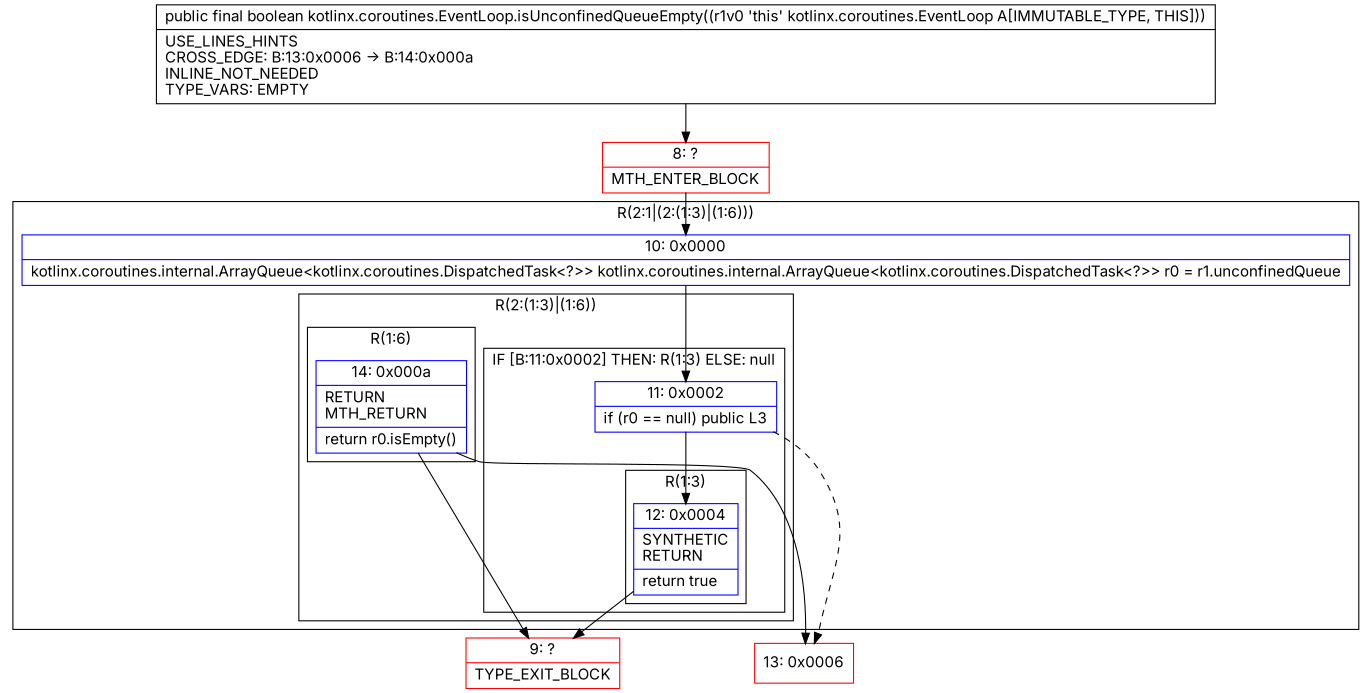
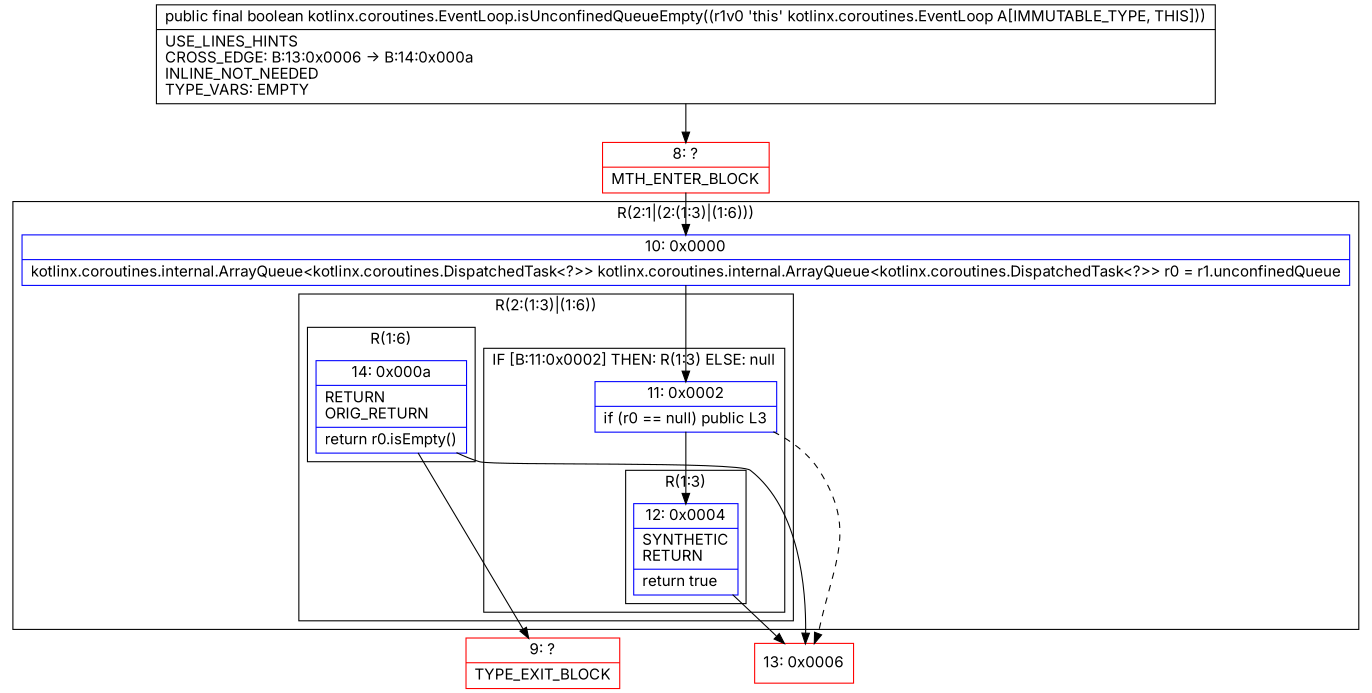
(376, 414) -> (377, 414)
(615, 606) -> (754, 615)
